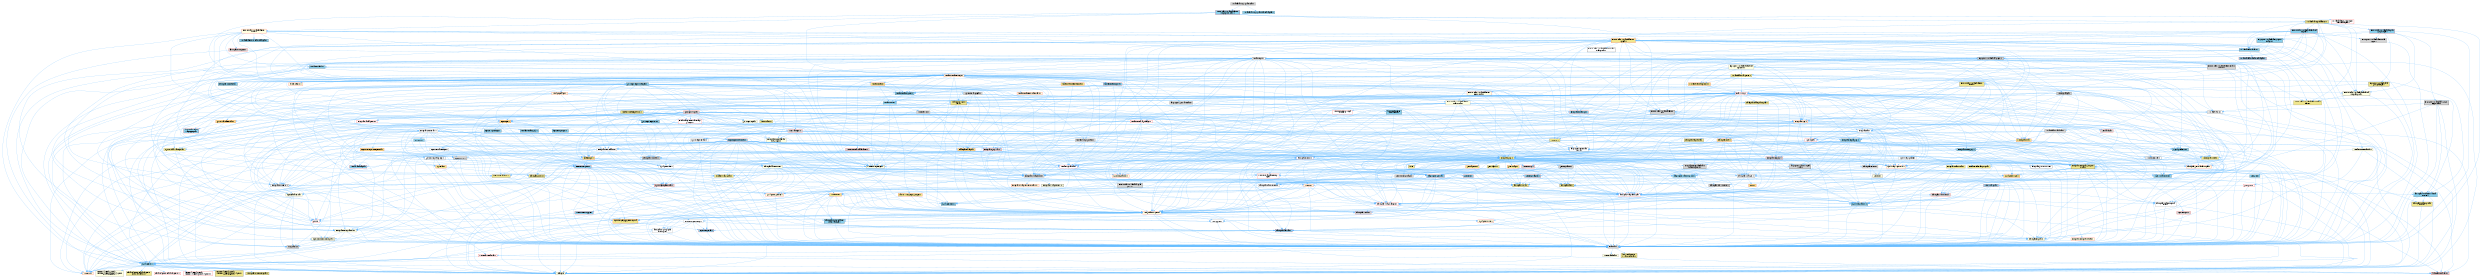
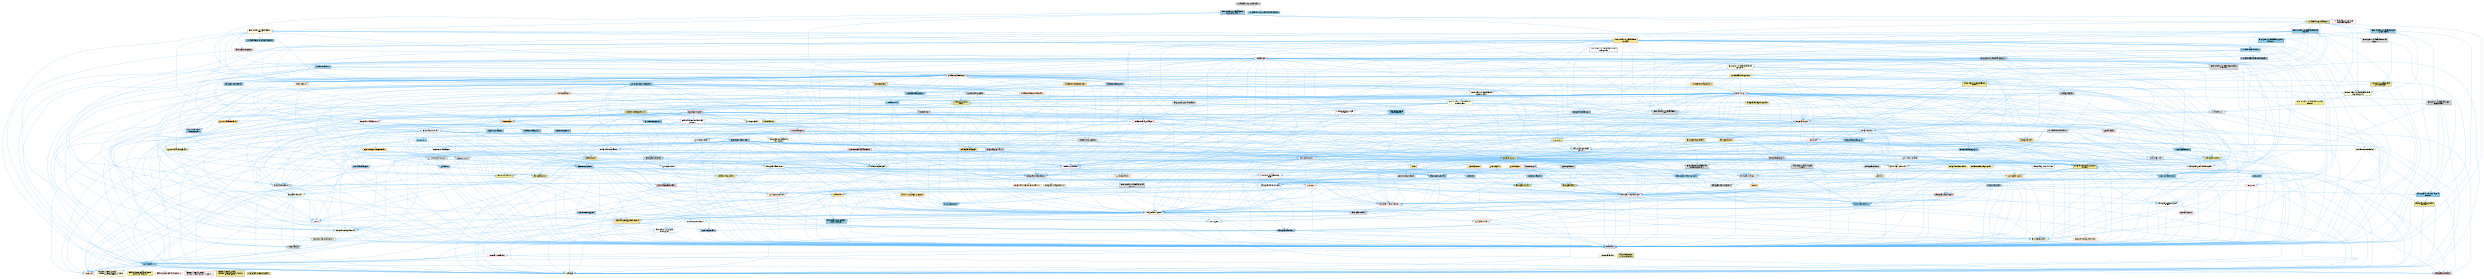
(441, 167) -> (445, 167)
(537, 176) -> (540, 176)
